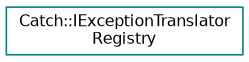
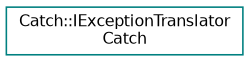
(125, 31) -> (125, 31)
